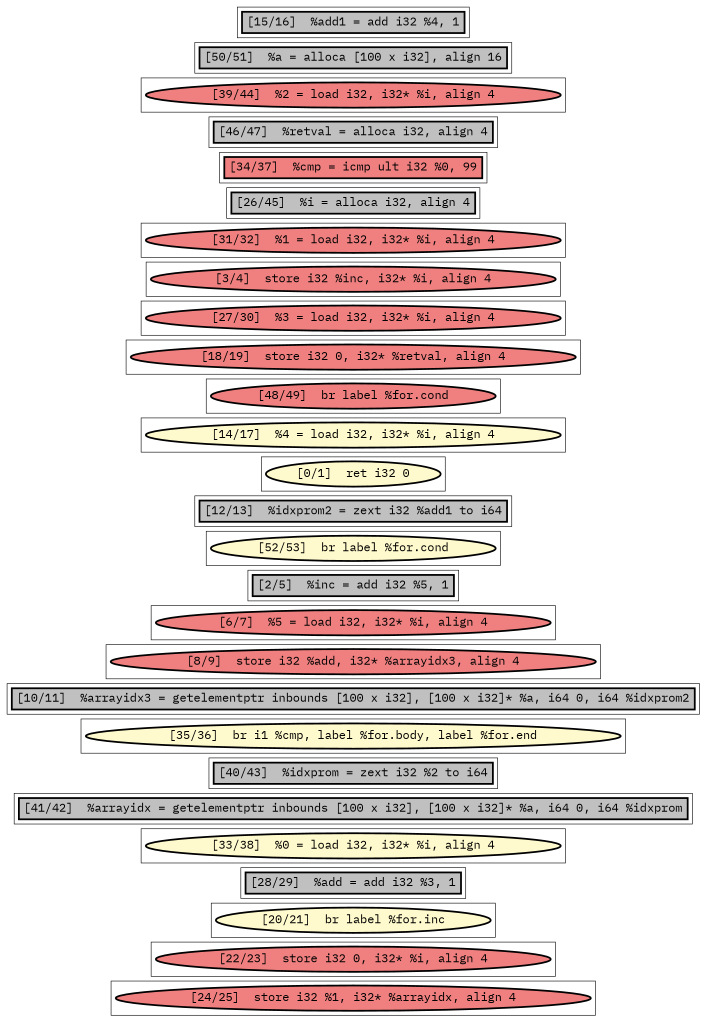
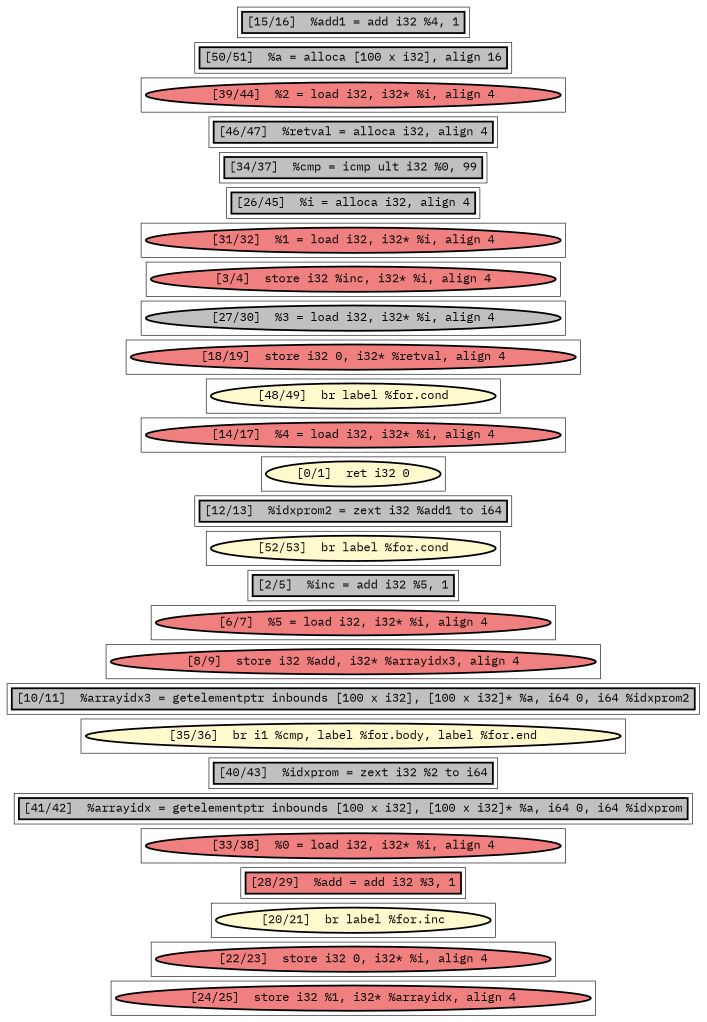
(353, 168) -> (353, 168)
(353, 318) -> (353, 318)
(353, 396) -> (353, 396)
(353, 435) -> (353, 435)
(353, 846) -> (353, 846)
(353, 883) -> (353, 883)
